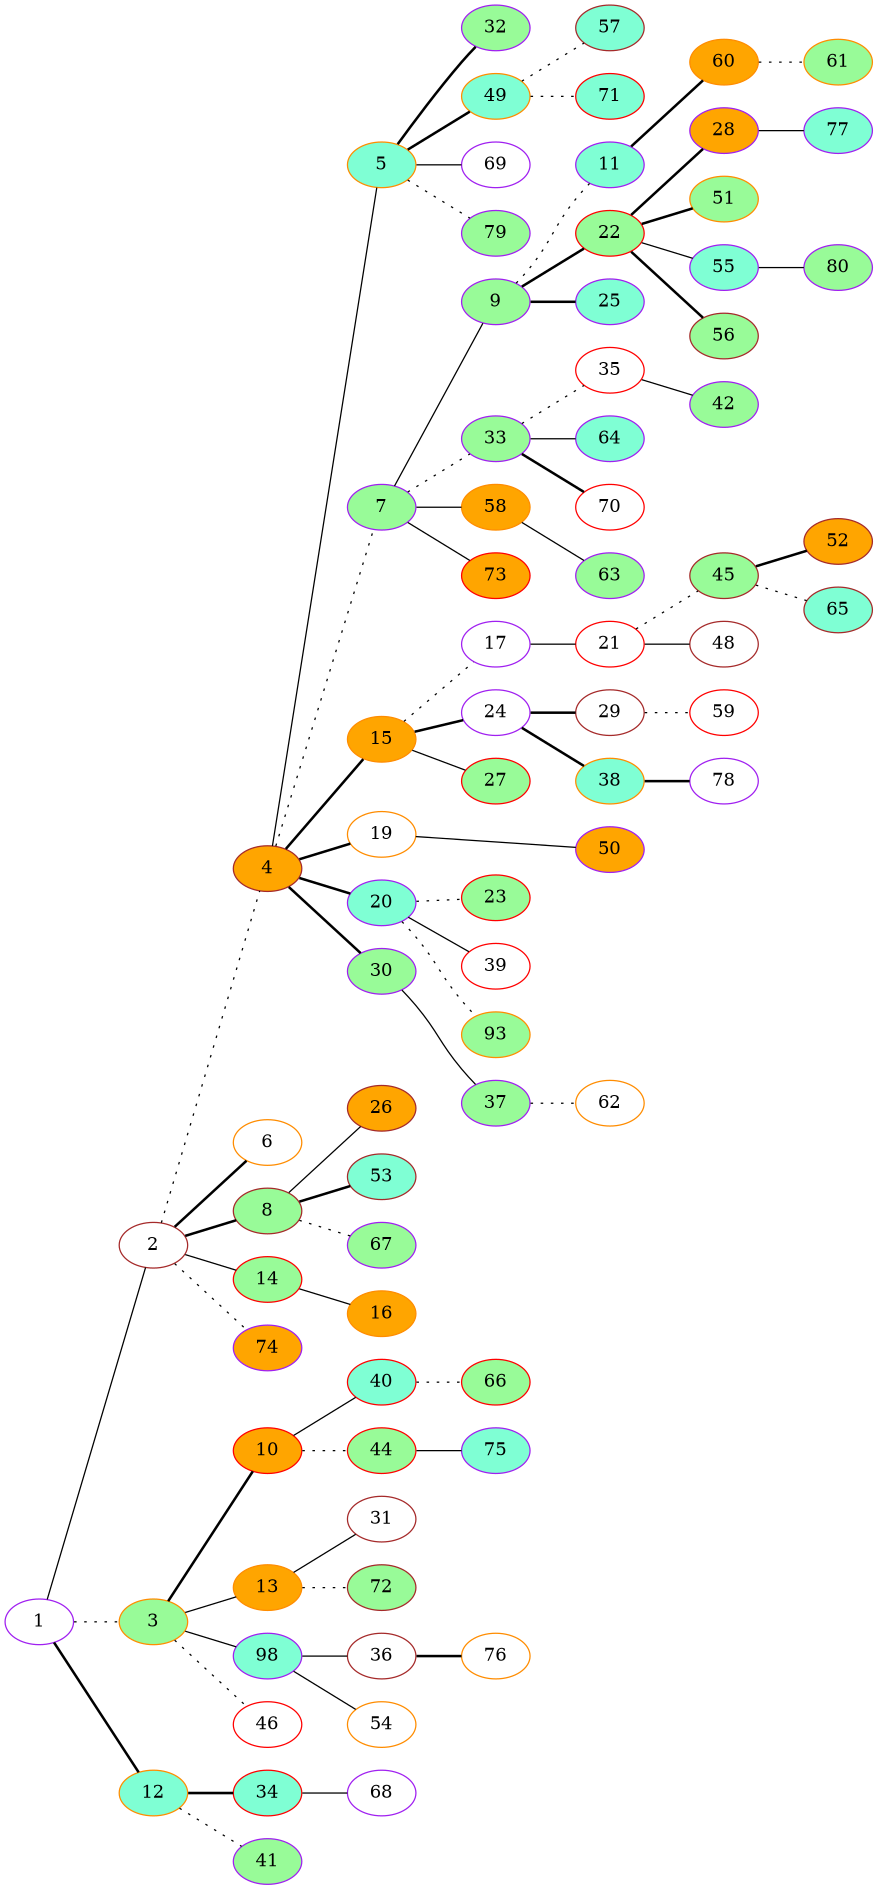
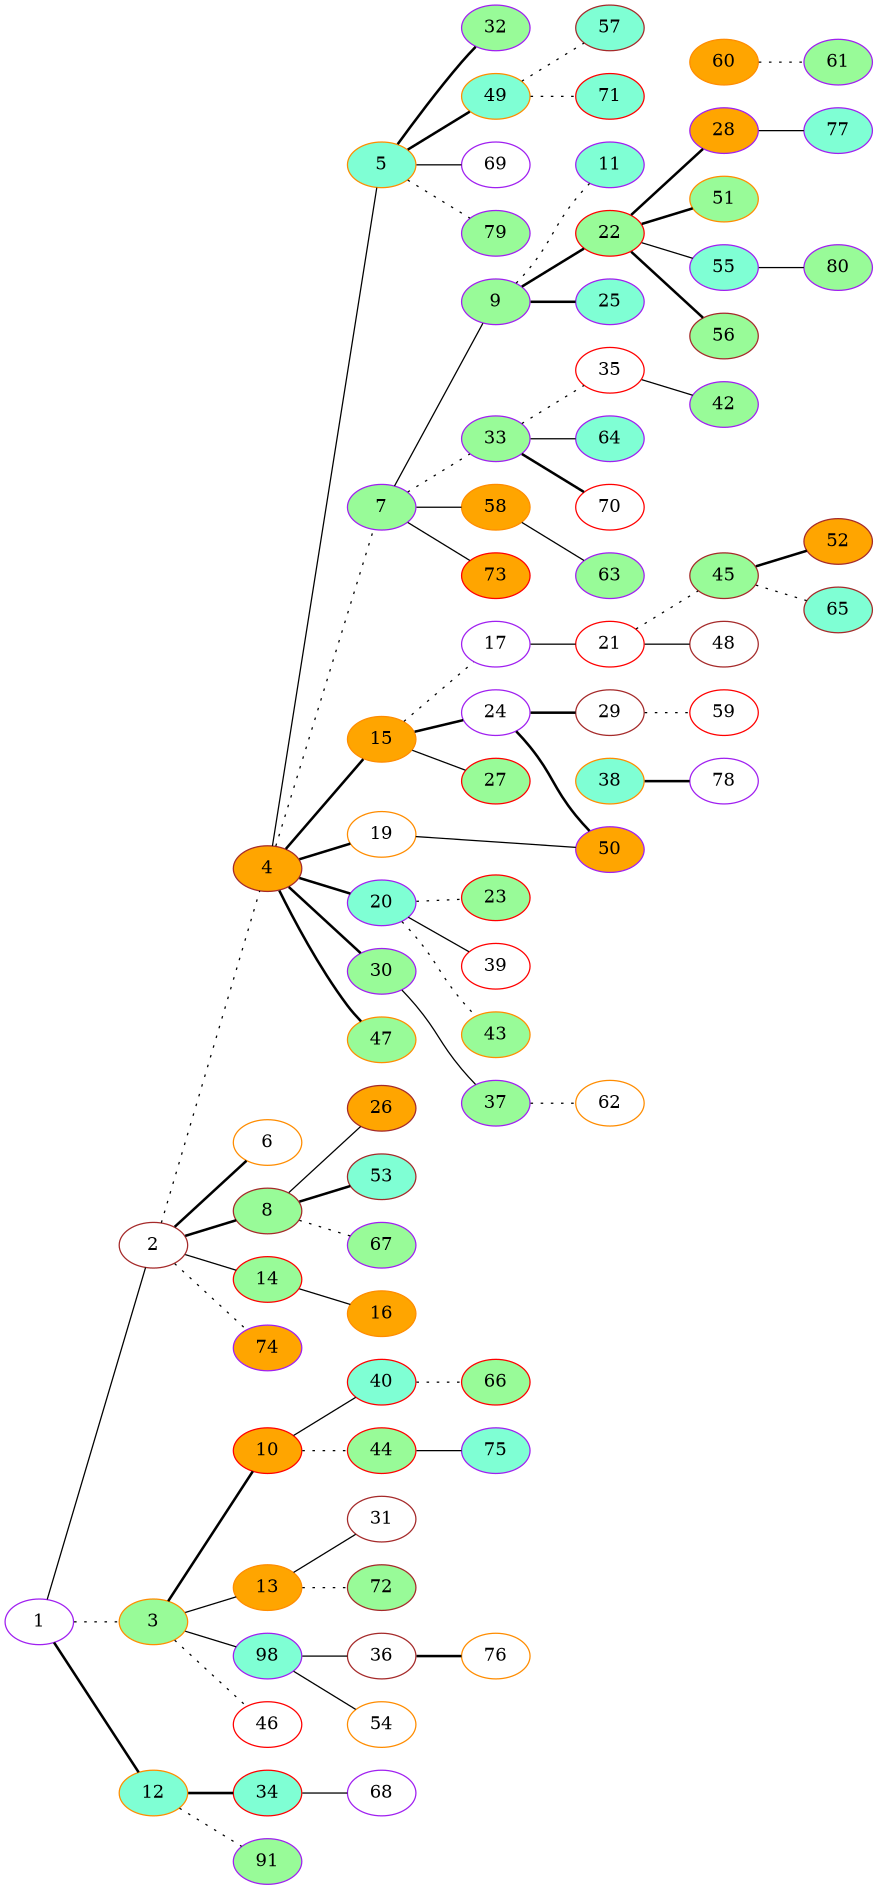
(838, 62) -> (838, 62)
(667, 113) -> none
(553, 747) -> (553, 781)
(496, 1035) -> (496, 1035)
none -> (382, 1040)
(268, 1862) -> (268, 1862)
